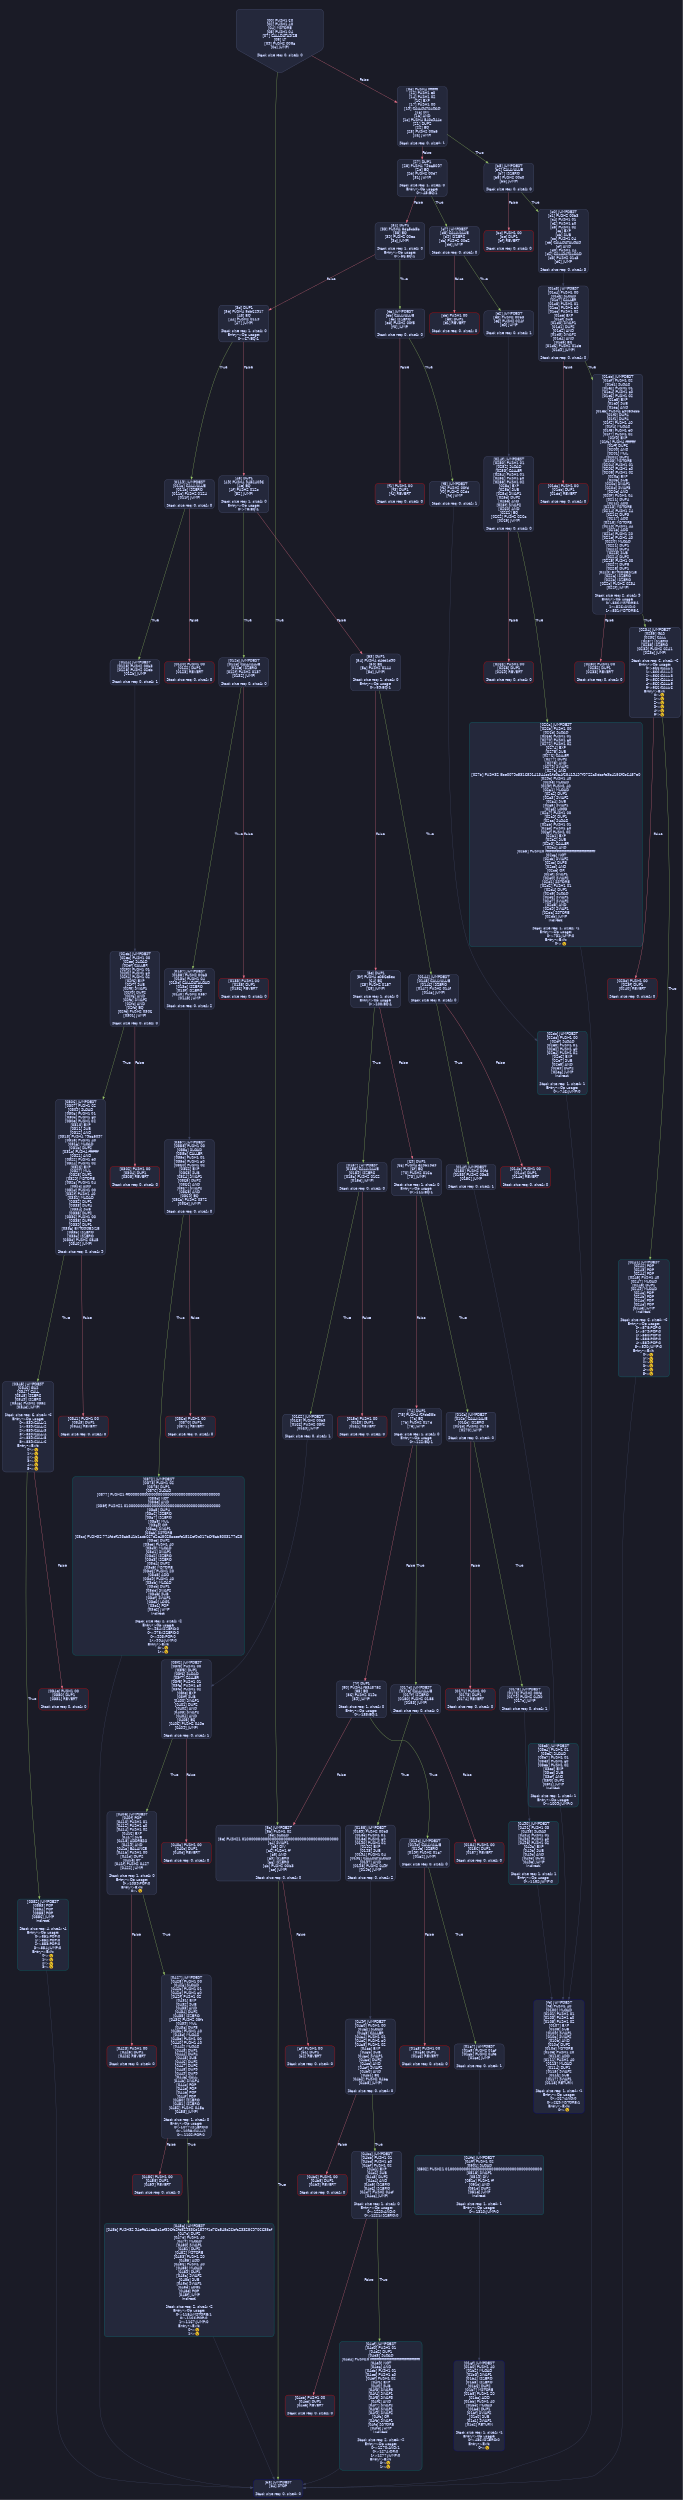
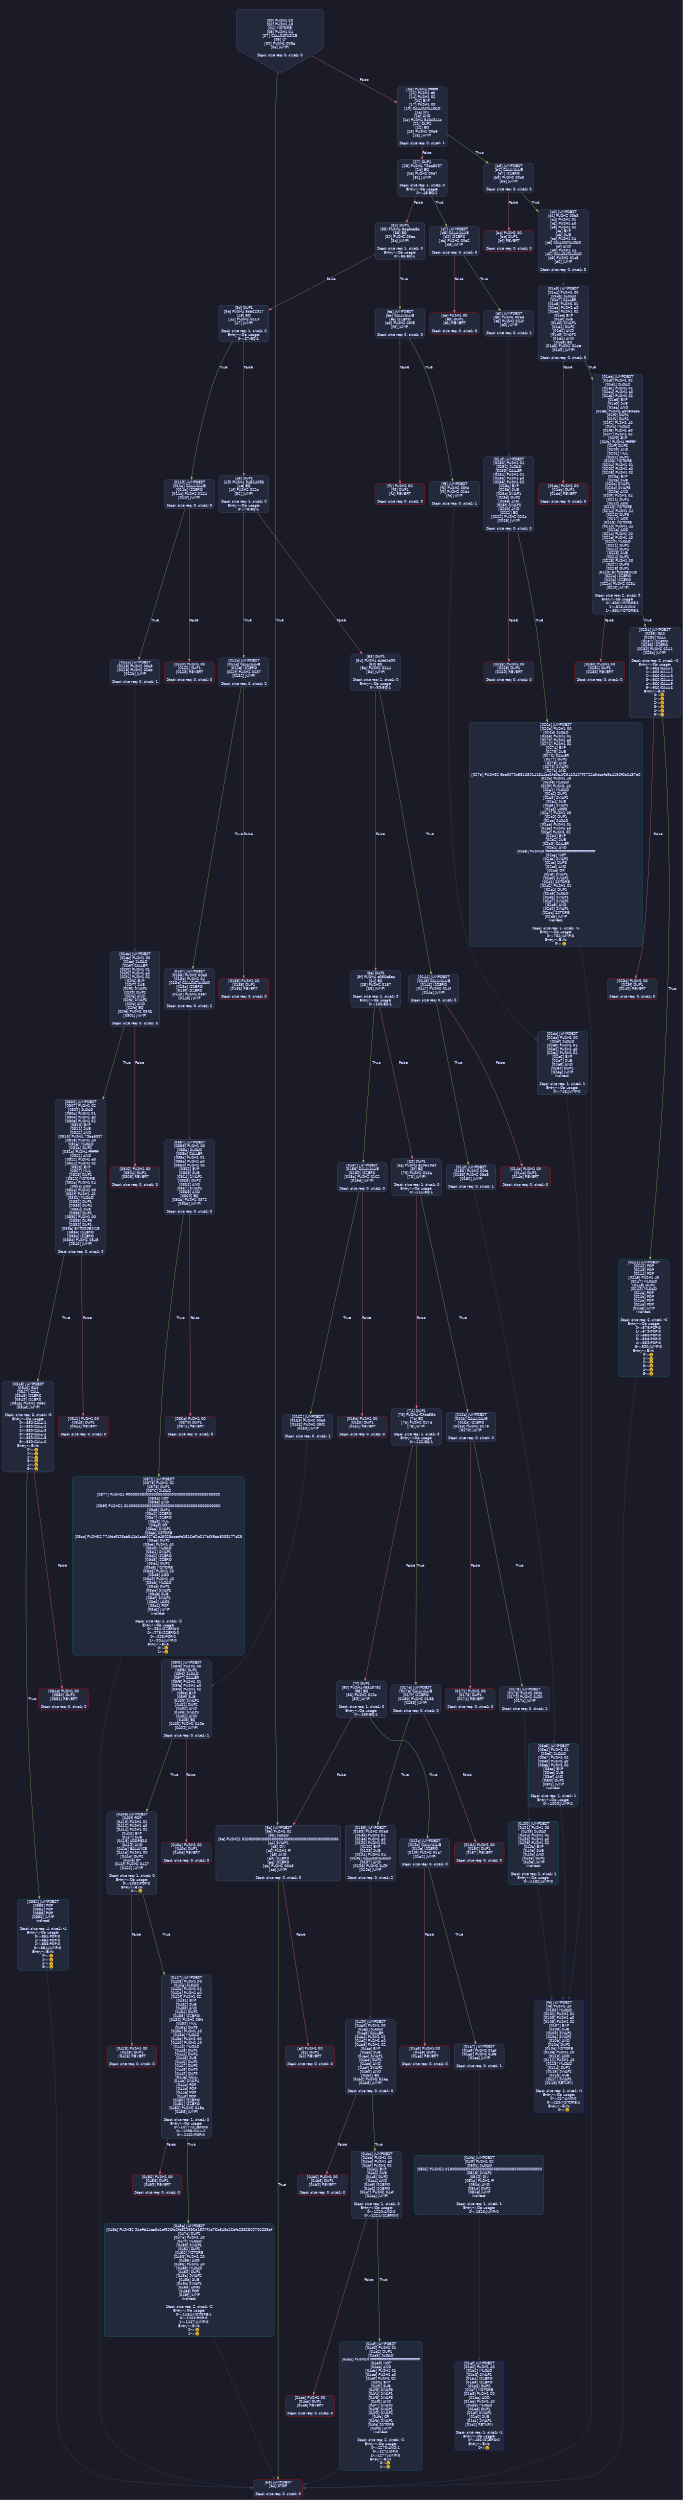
(278, 2488) -> (278, 2488)
